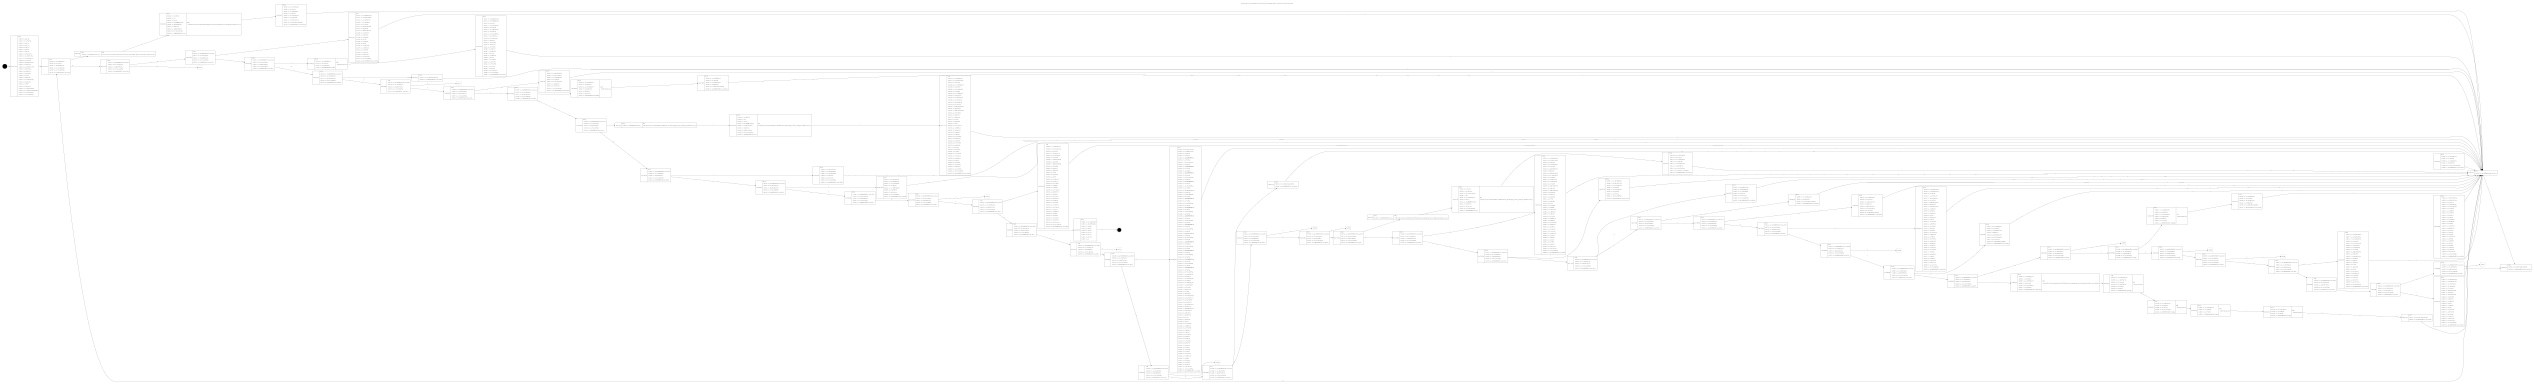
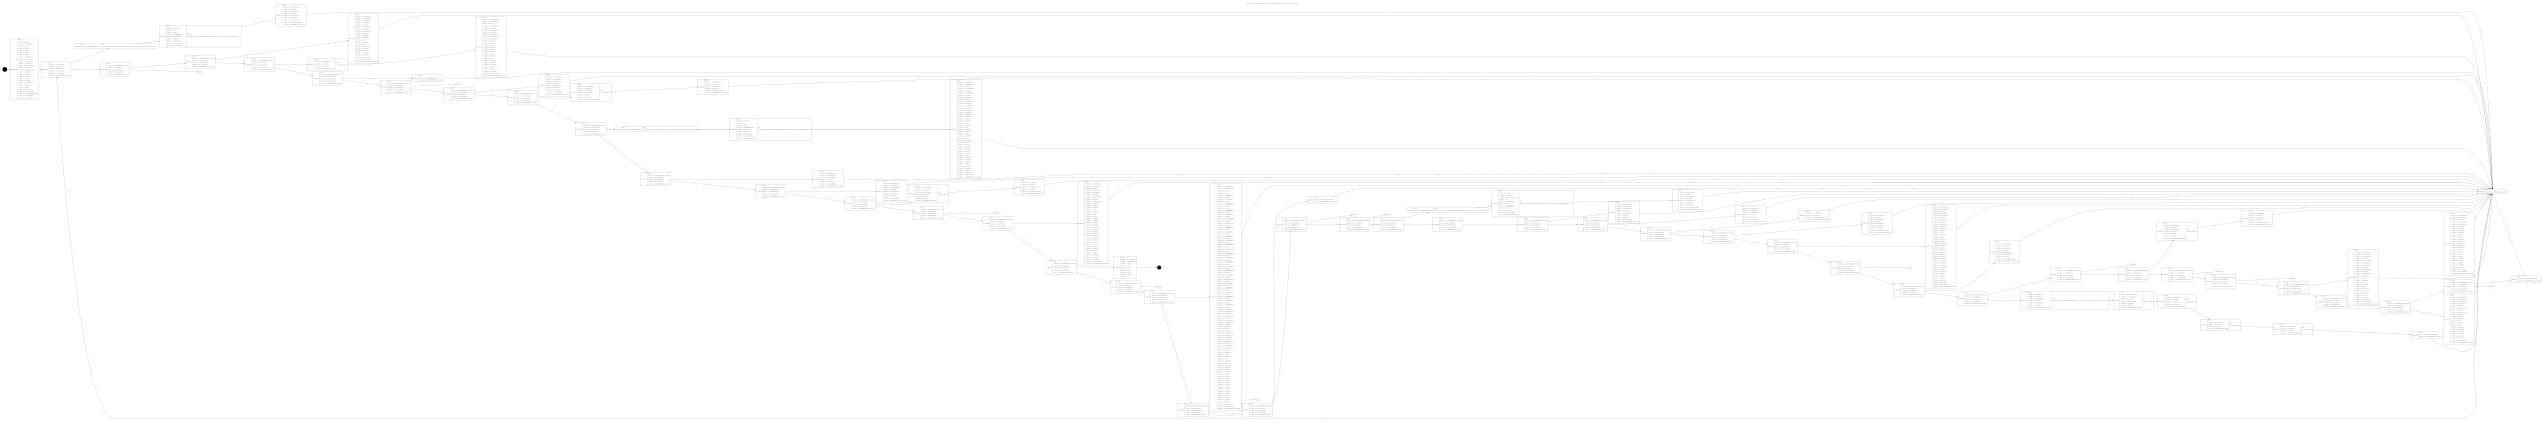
none -> (929, 194)
(1550, 205) -> none
